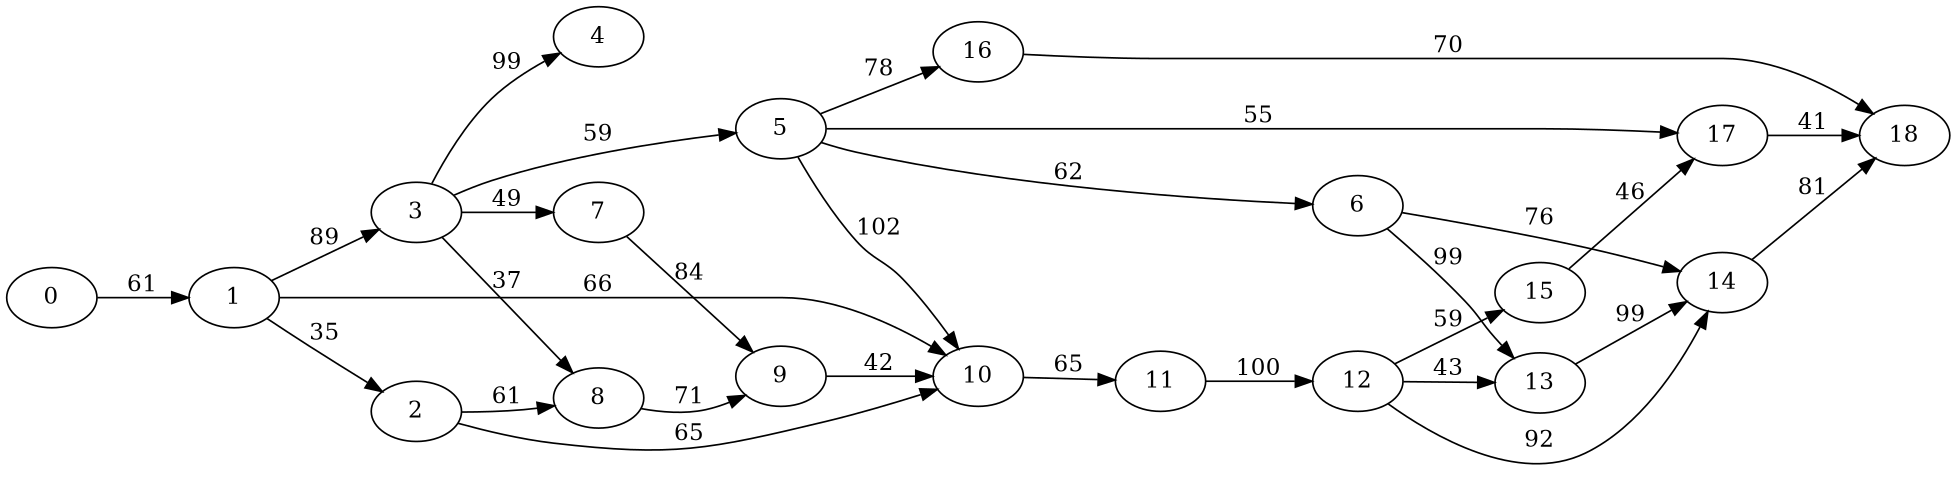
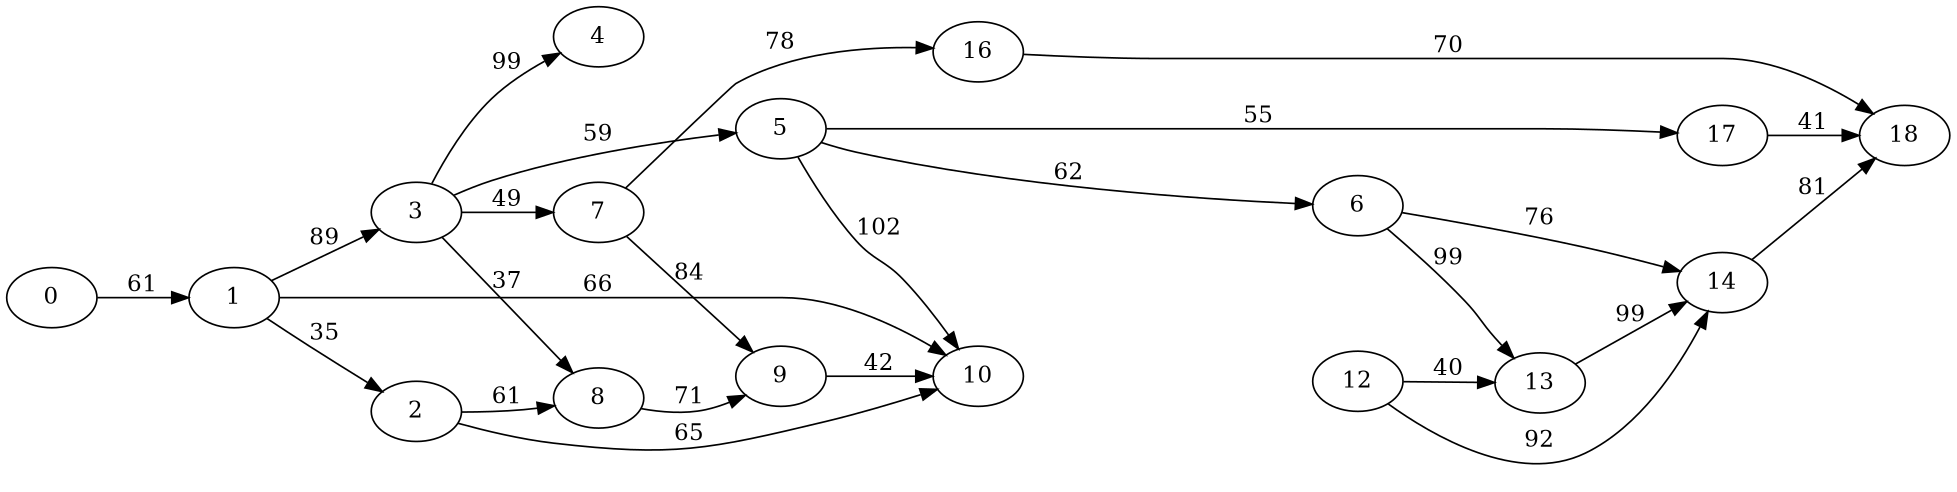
(872, 93) -> (751, 76)
(1540, 293) -> none
(1449, 369) -> (1449, 369)
(1161, 381) -> none
